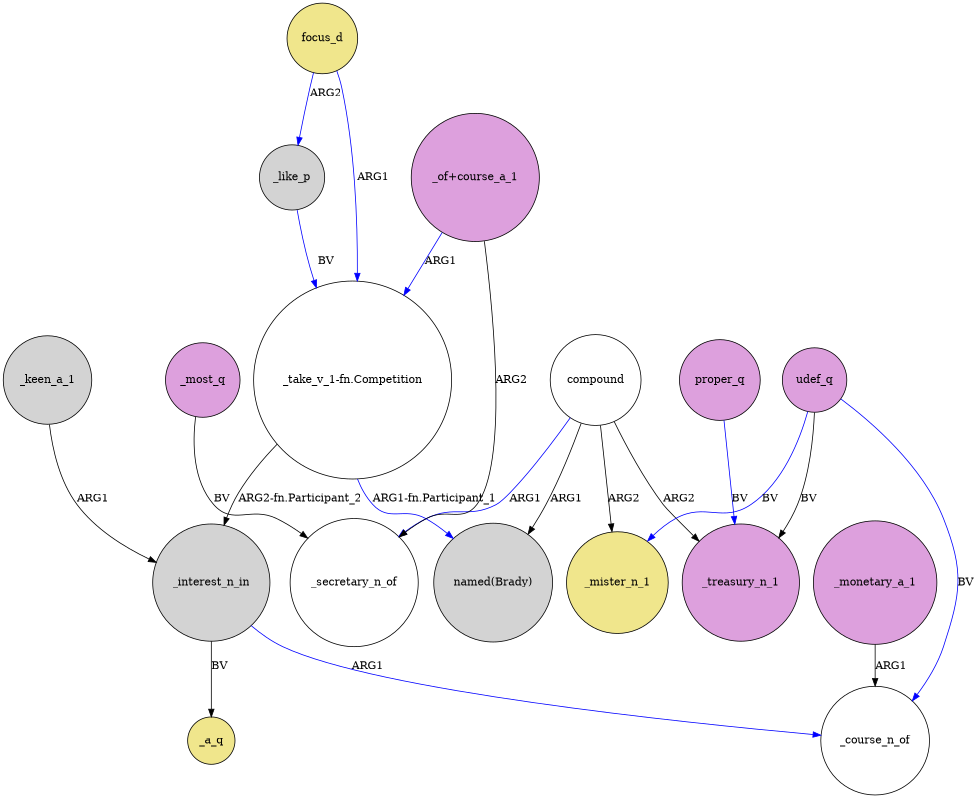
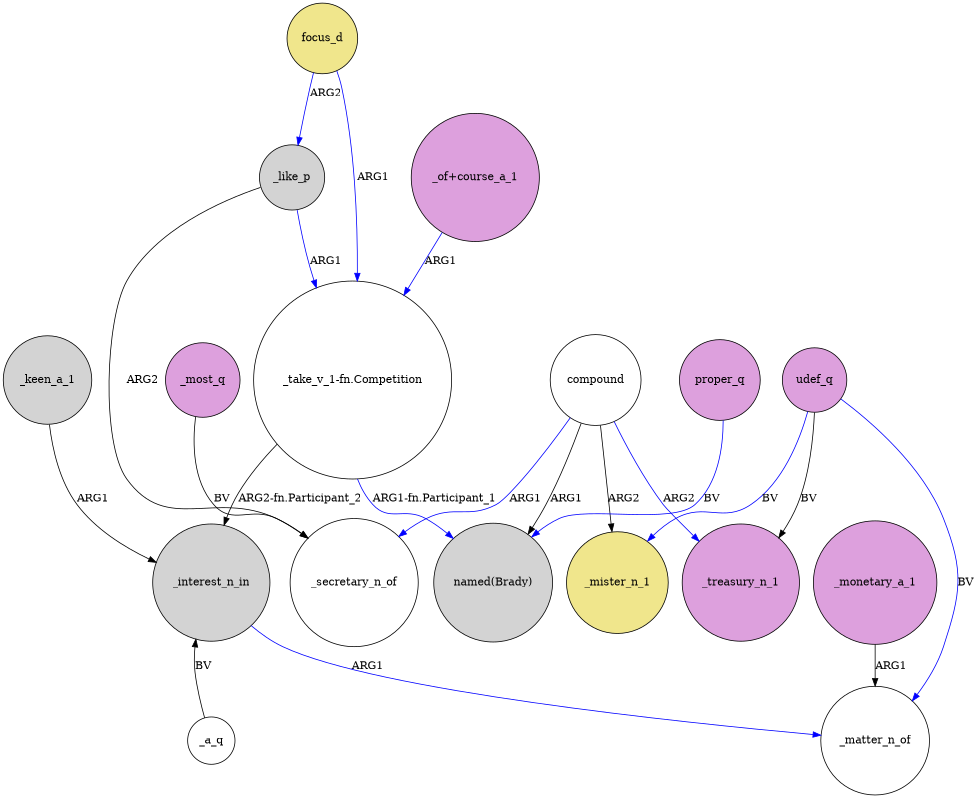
(326, 261) -> (326, 261)
(496, 414) -> (109, 392)
(729, 468) -> (661, 514)
(648, 483) -> (648, 483)
(211, 675) -> (197, 683)
(211, 741) -> (211, 741)
(875, 741) -> (875, 741)
